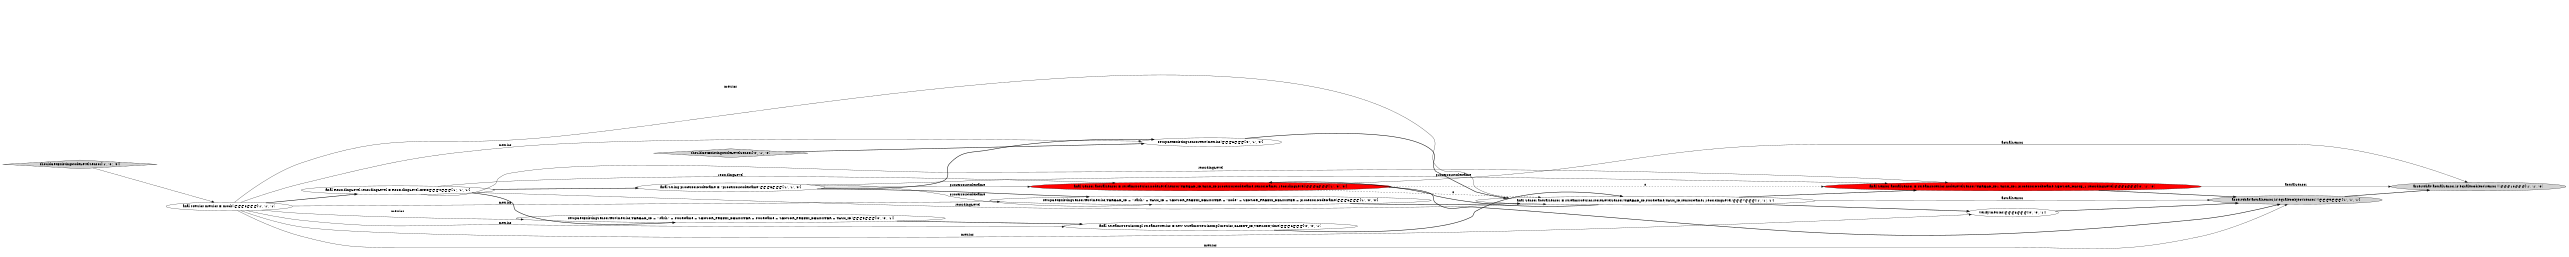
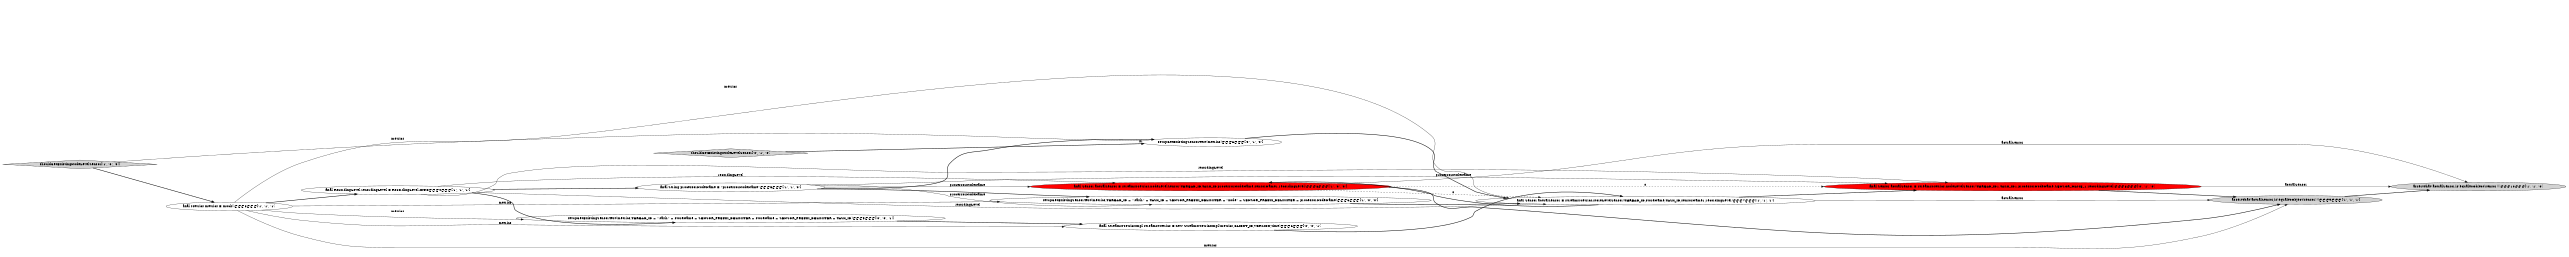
(687, 140) -> (626, 136)
(152, 185) -> (152, 185)
(2013, 213) -> none
